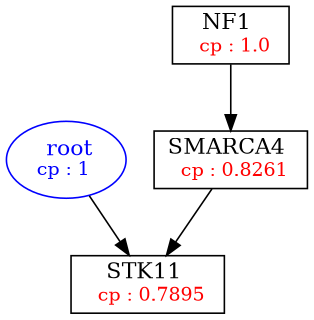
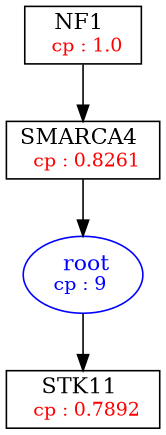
(66, 169) -> (83, 284)
(194, 215) -> (83, 200)
(152, 295) -> (87, 410)
